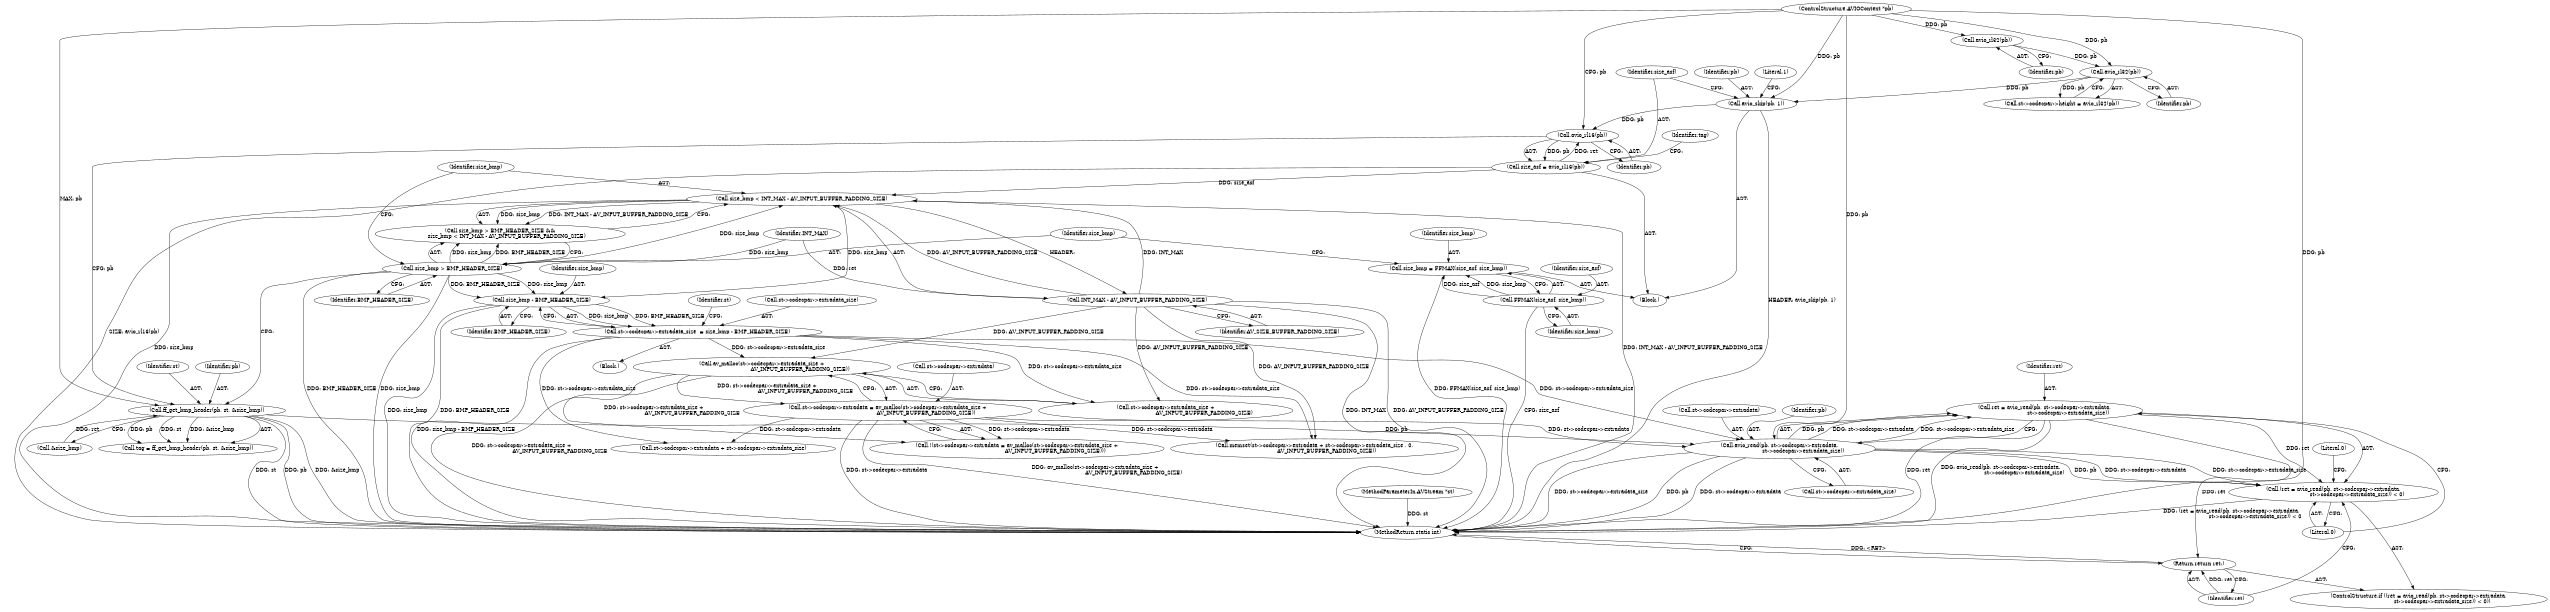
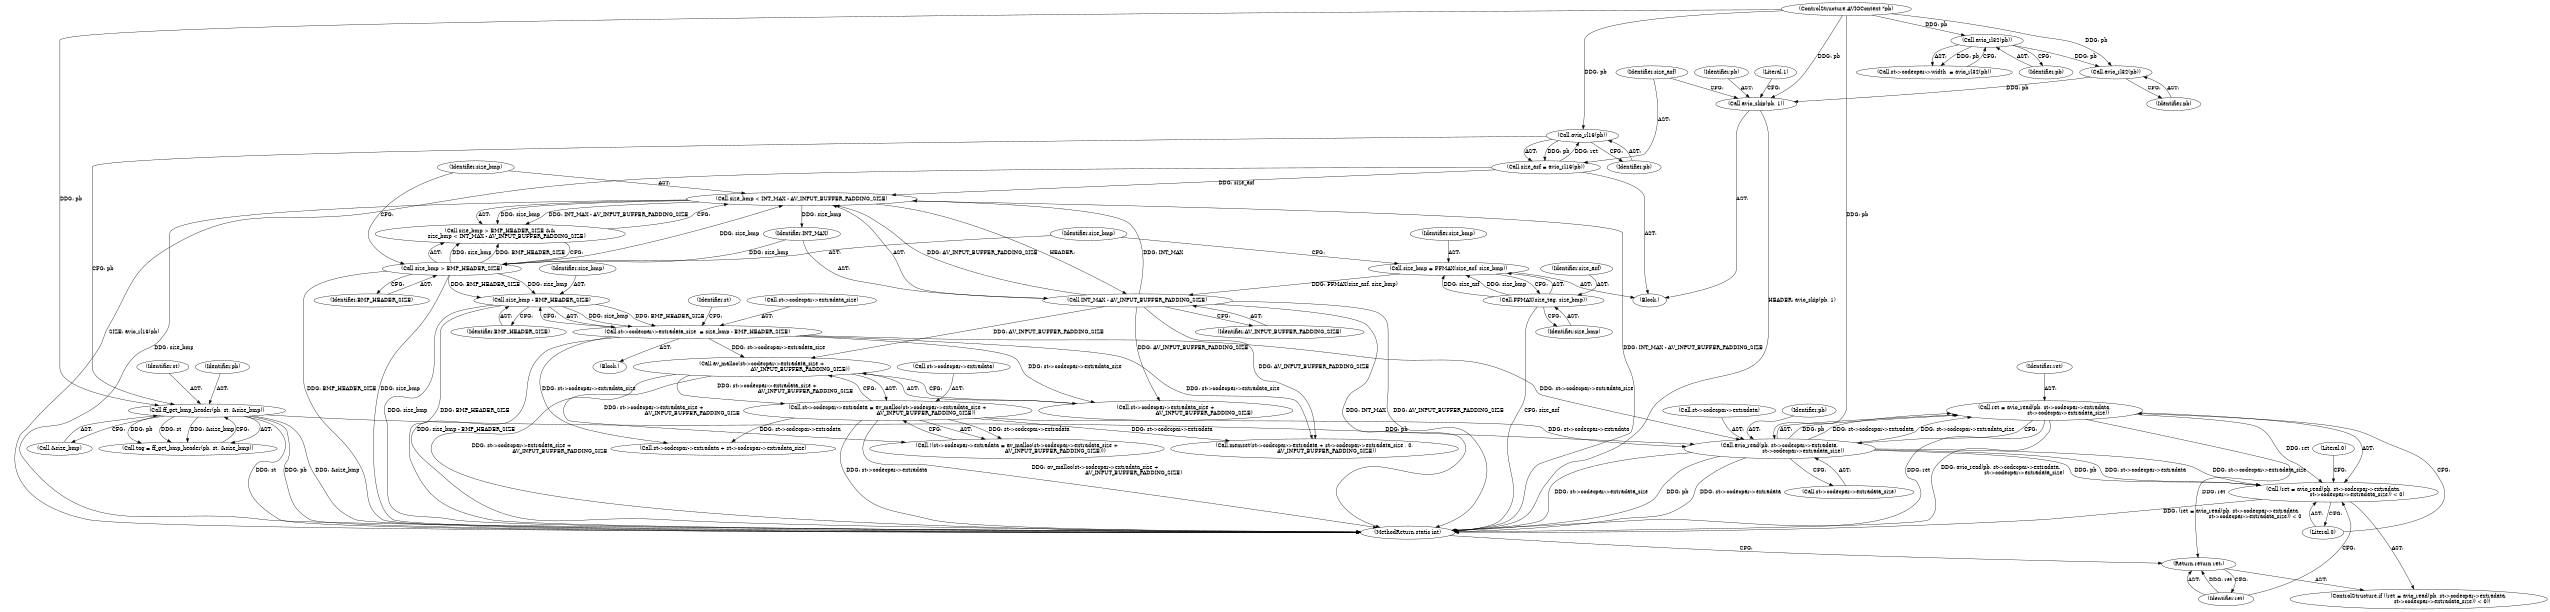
(1596, 72) -> (1596, 72)
none -> (1934, 72)
(2062, 104) -> none
(1655, 110) -> none
(1690, 136) -> none
(71, 199) -> (71, 199)
(845, 269) -> (845, 269)
(763, 287) -> (802, 215)
(264, 290) -> (235, 432)
(1543, 300) -> (1543, 300)
(1280, 332) -> (1280, 332)
(1483, 397) -> (1296, 284)
(88, 430) -> (88, 430)
(2293, 478) -> none
(1408, 492) -> none
(1810, 549) -> none
